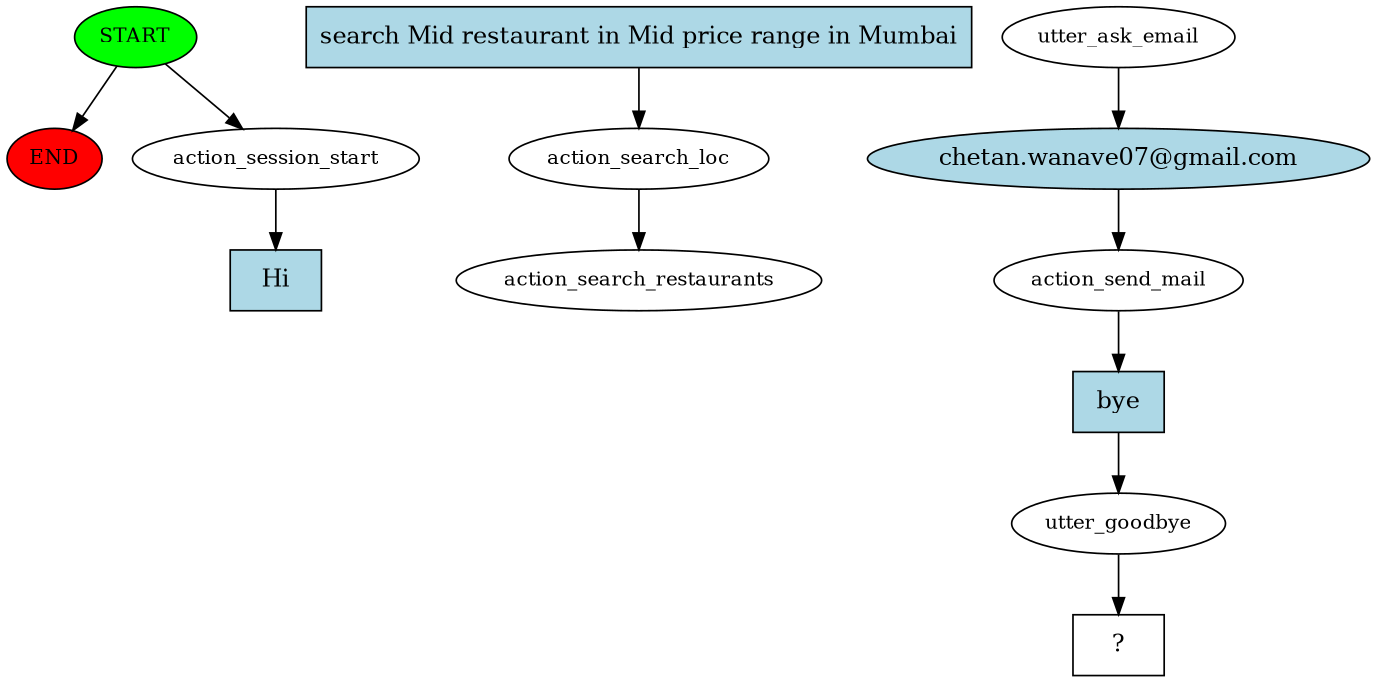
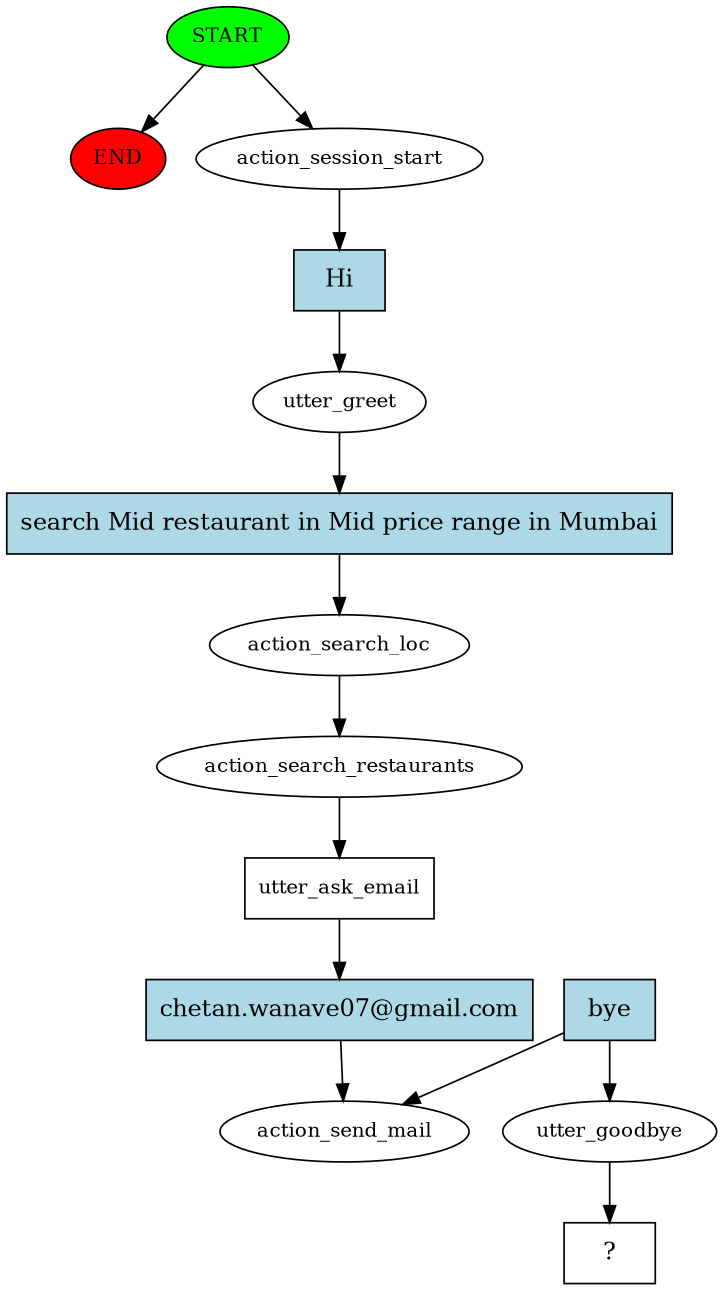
(1119, 37) -> (339, 888)
(1119, 159) -> (339, 1010)
(1119, 333) -> (491, 1065)
none -> (339, 402)
none -> (339, 819)
